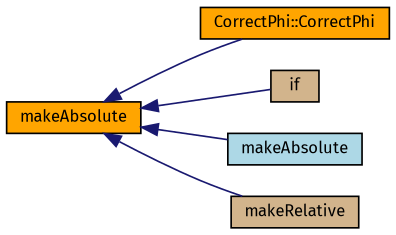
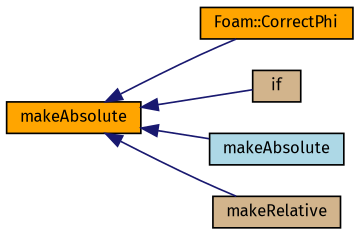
(295, 23) -> (277, 23)
